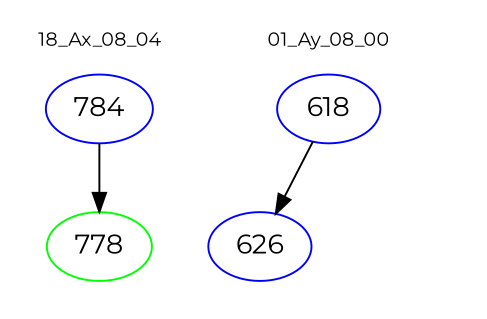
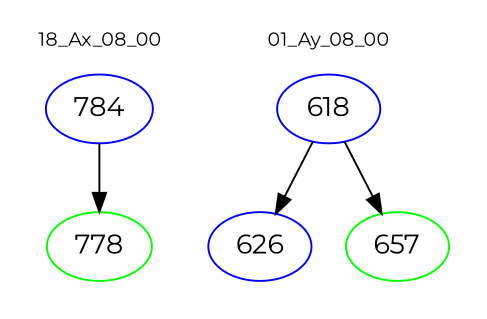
(100, 41) -> (100, 41)
none -> (398, 247)
